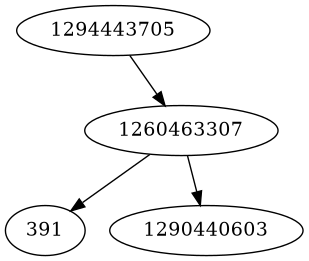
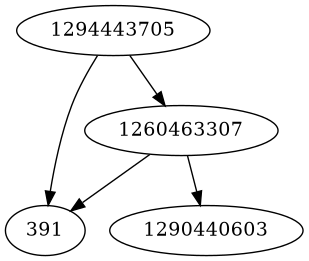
none -> (66, 121)
